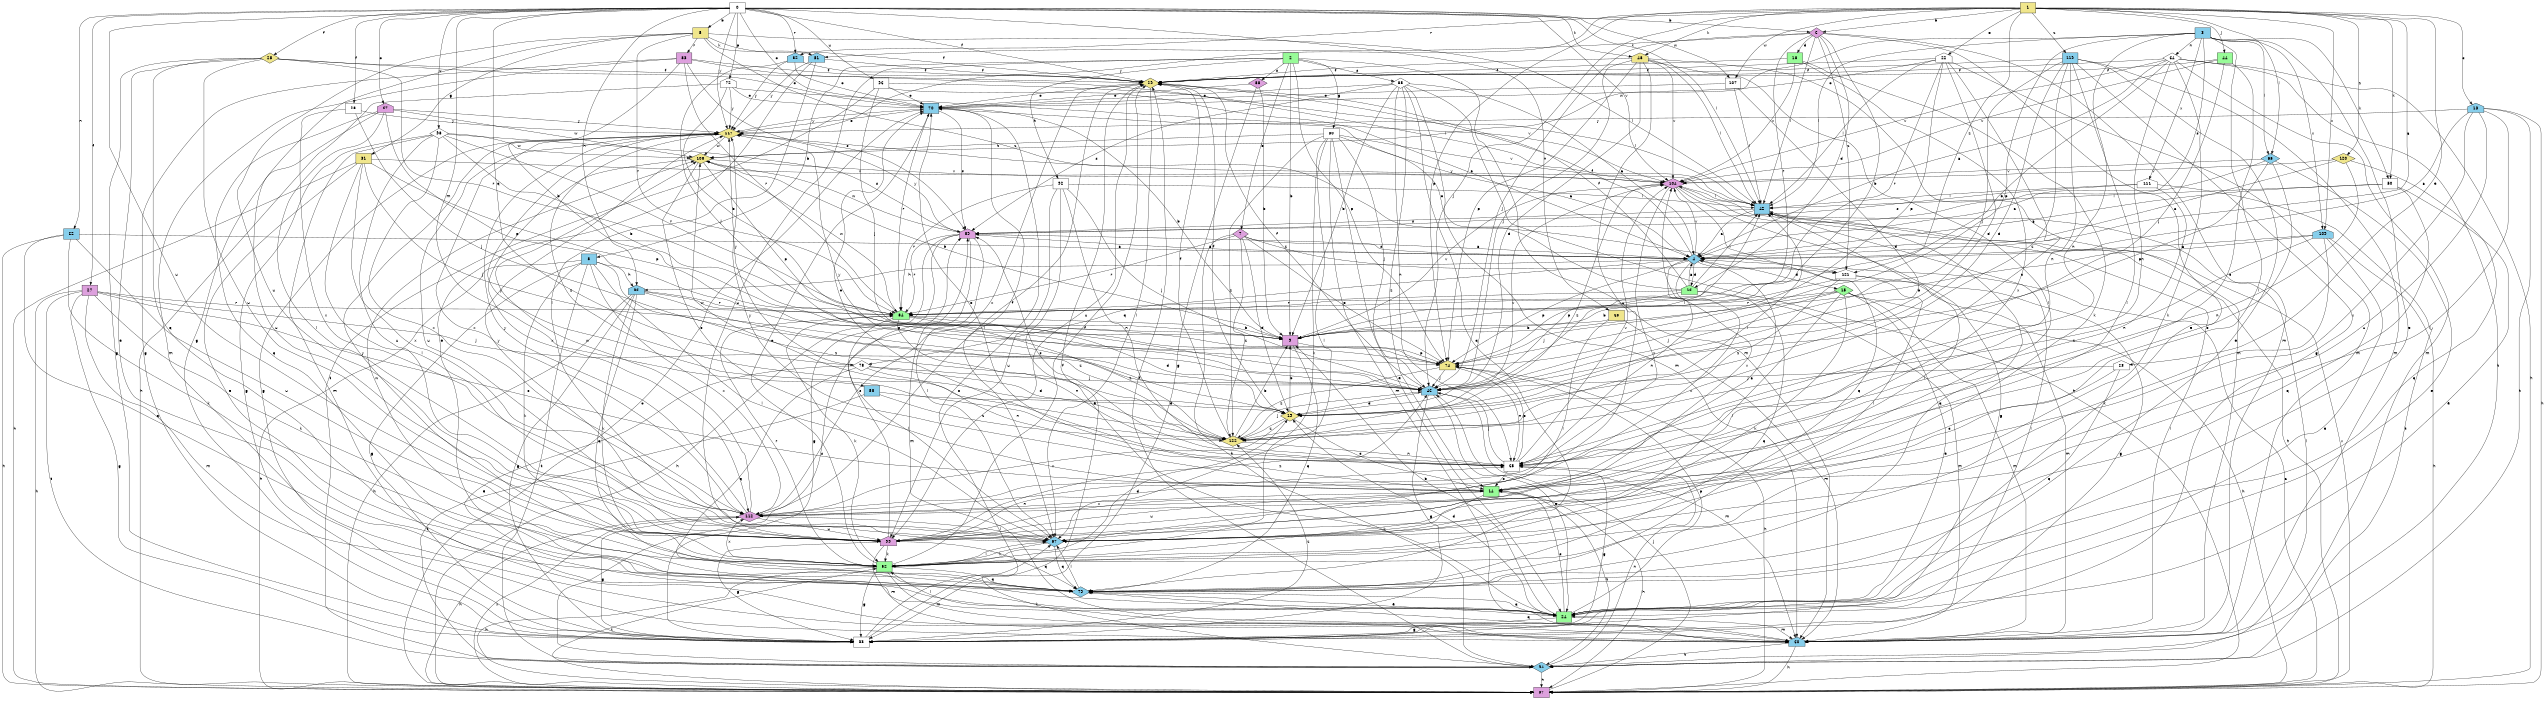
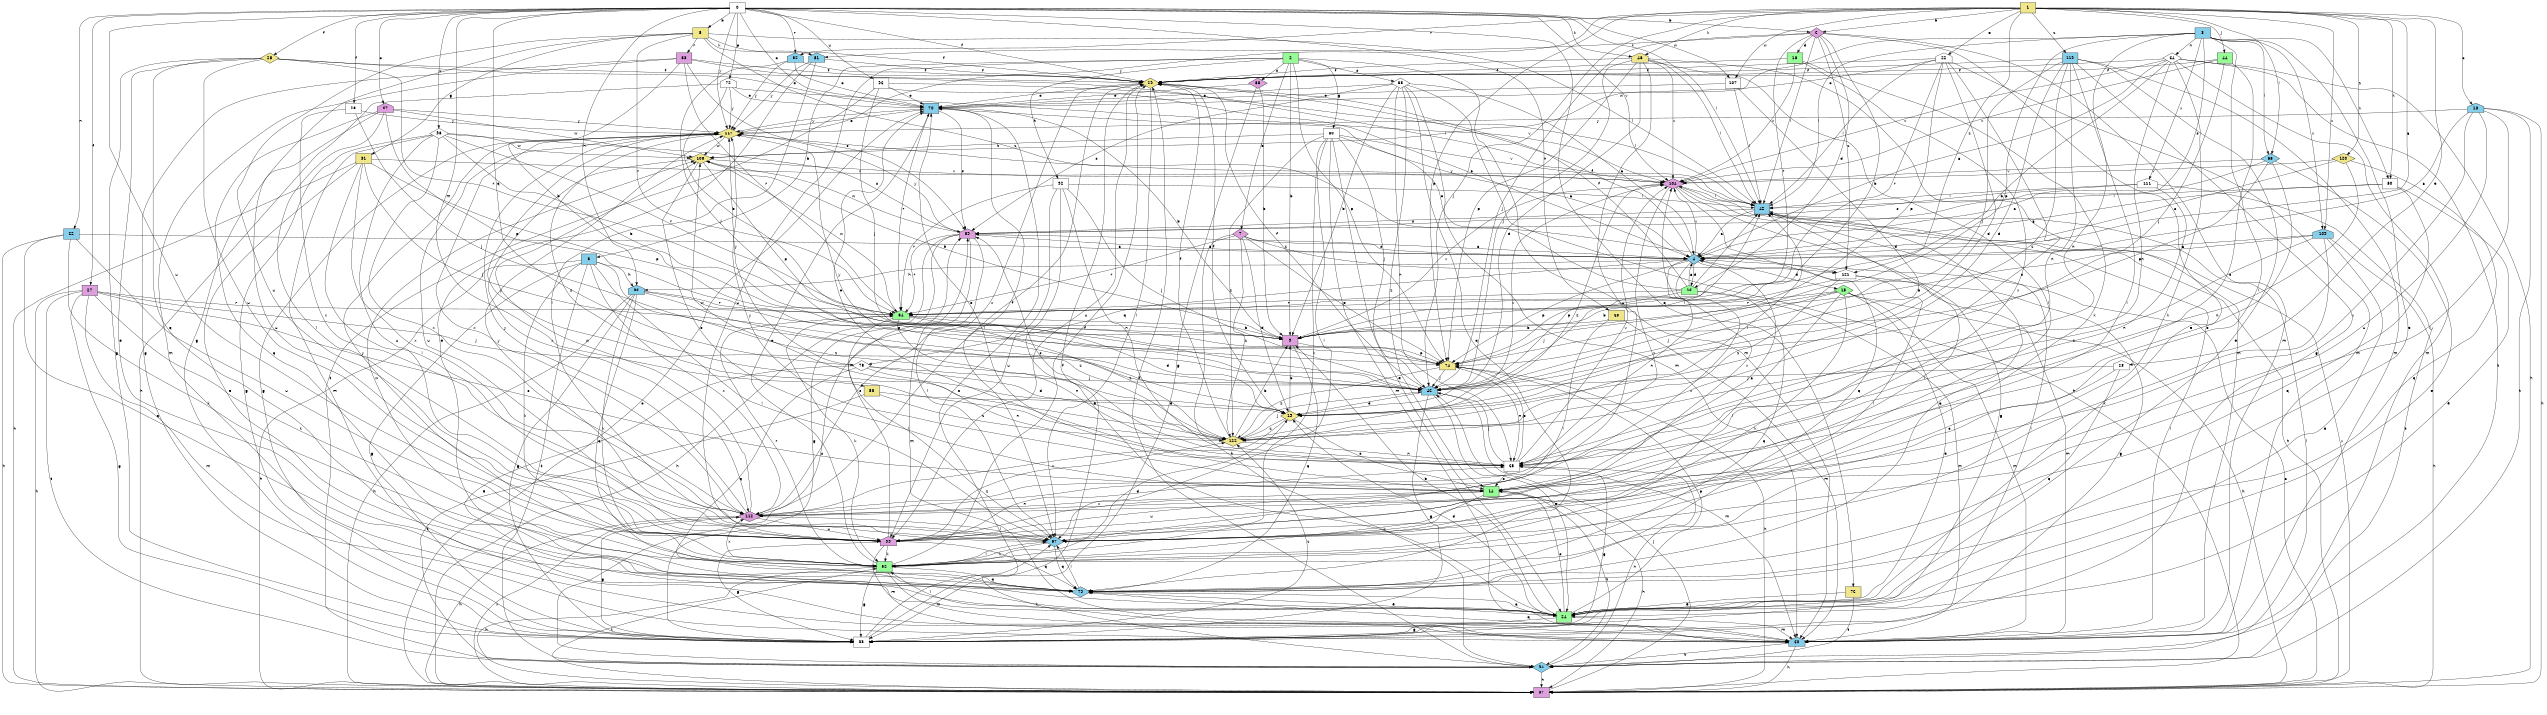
(872, 391) -> (872, 391)
(1168, 471) -> (1040, 471)
none -> (1853, 592)
